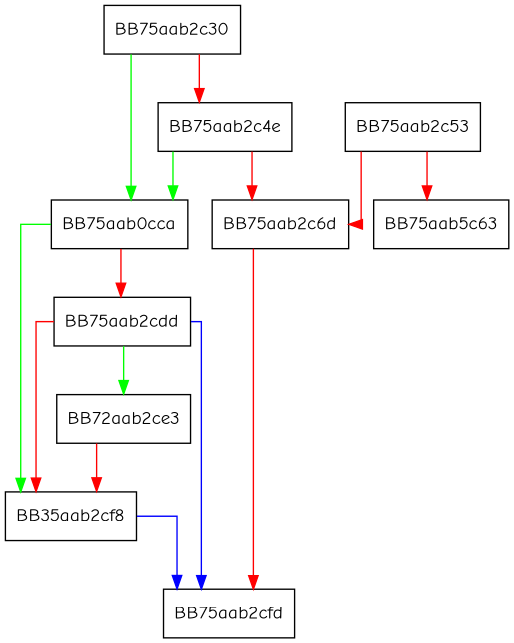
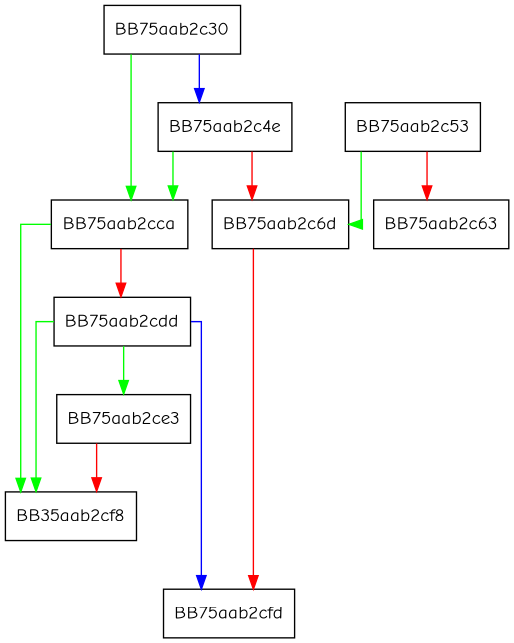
(199, 71) -> (199, 71)
(361, 189) -> (361, 189)
(120, 224) -> (120, 224)
(441, 224) -> (441, 224)
(36, 391) -> (36, 391)
(124, 419) -> (124, 419)
(177, 526) -> none
